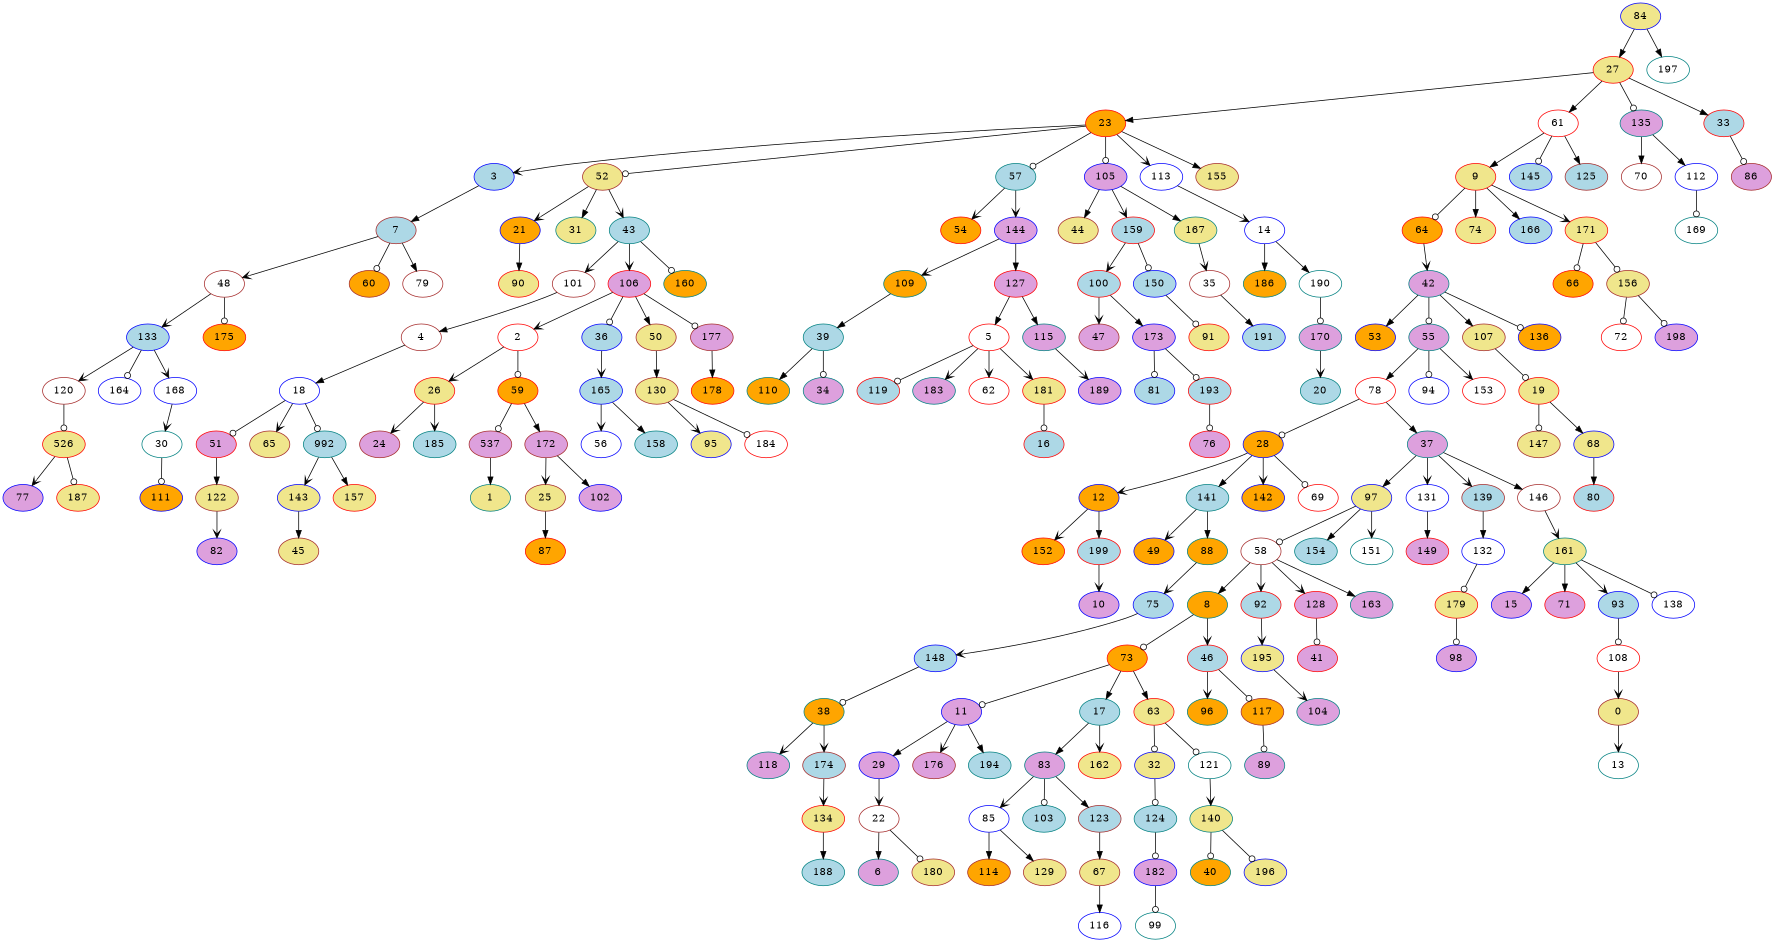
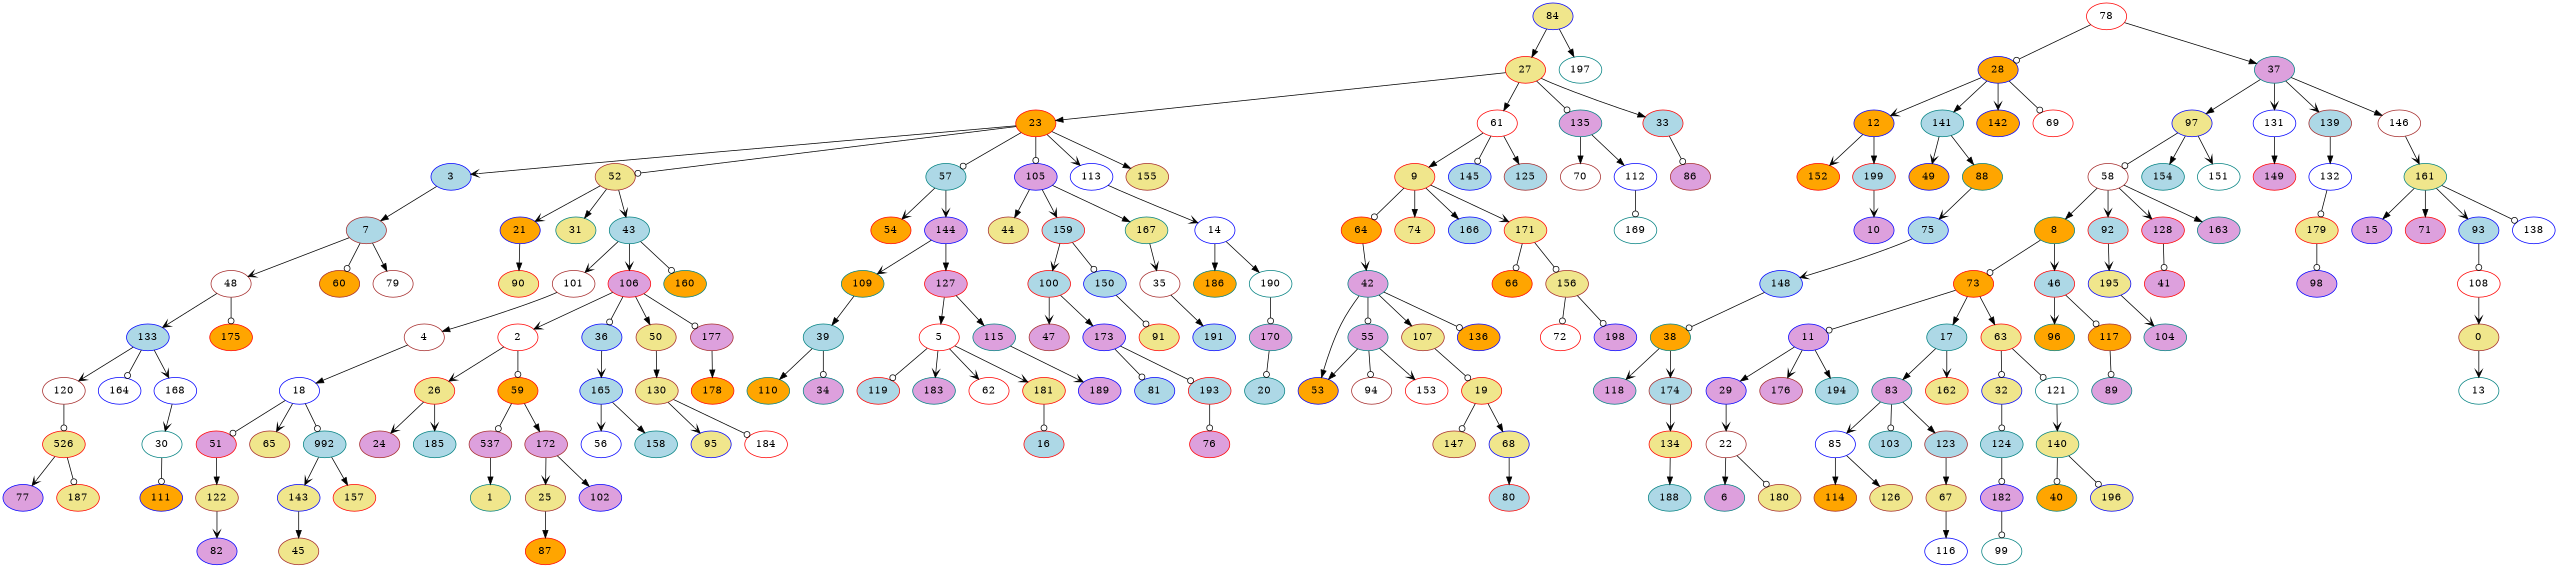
(1320, 360) -> (1268, 361)
(1405, 361) -> (1346, 361)
(1429, 391) -> (1372, 391)
(1045, 872) -> (1891, 498)
